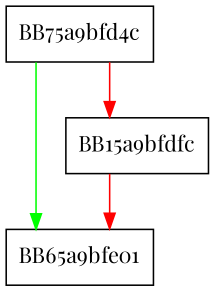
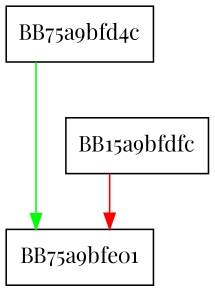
(110, 82) -> none
(80, 257) -> (80, 257)
